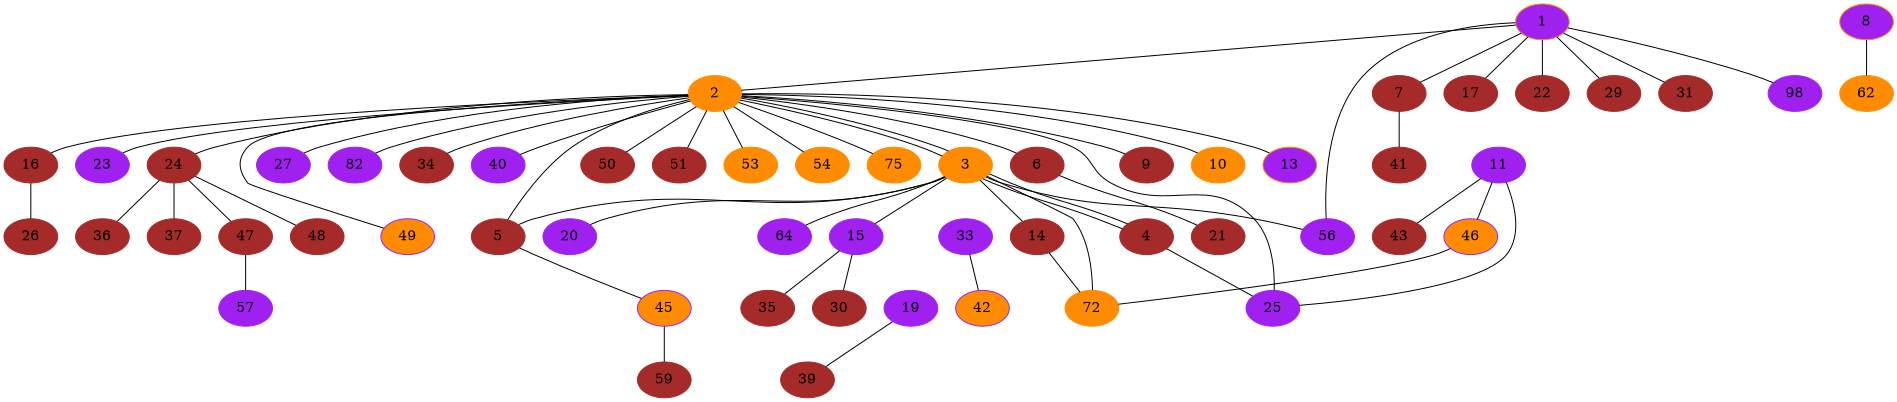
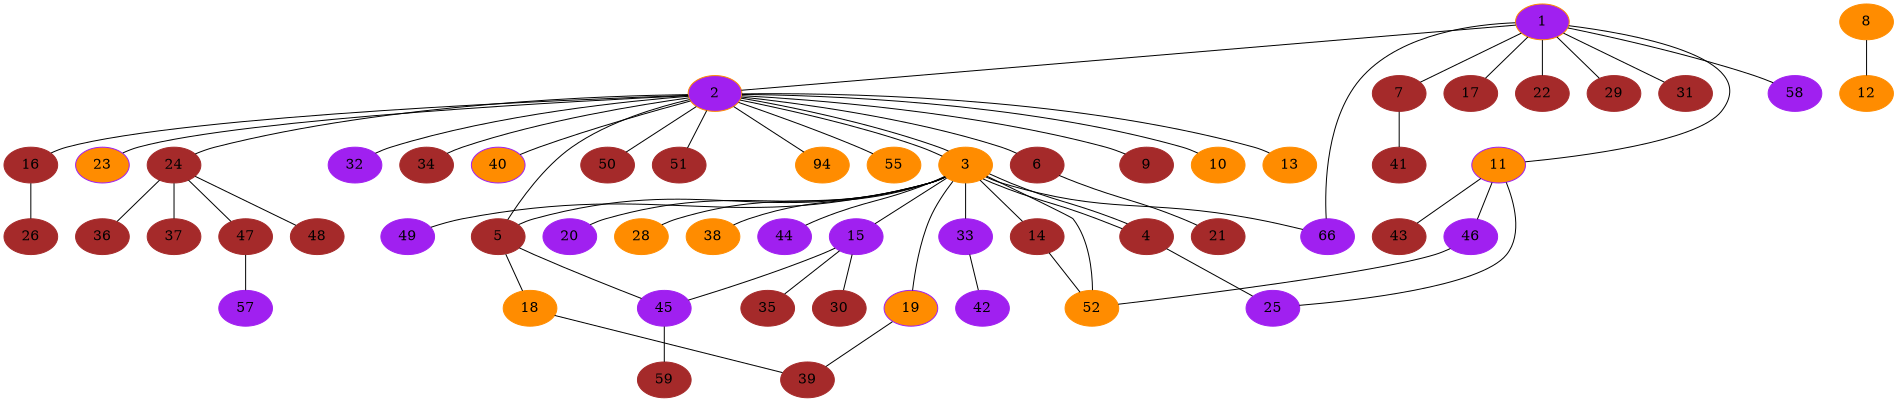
(1867, 22) -> (1867, 22)
(715, 93) -> (715, 93)
(1795, 93) -> (1795, 93)
(1867, 93) -> (1867, 93)
none -> (1721, 112)
(1061, 143) -> none
(242, 156) -> (559, 207)
(102, 165) -> (102, 165)
(283, 165) -> none
(355, 165) -> (355, 165)
(498, 165) -> (498, 165)
(751, 165) -> none
(822, 165) -> (822, 165)
(894, 165) -> (894, 165)
(1290, 165) -> (1290, 165)
(1499, 165) -> (1499, 165)
none -> (966, 201)
none -> (925, 233)
(408, 237) -> (408, 237)
none -> (641, 237)
none -> (713, 237)
(785, 237) -> (785, 237)
(1328, 237) -> (1328, 237)
(1471, 237) -> (1471, 237)
none -> (763, 276)
none -> (530, 308)
(664, 308) -> (664, 308)
(911, 308) -> (911, 308)
(983, 308) -> (983, 308)
(1092, 308) -> (1092, 308)
